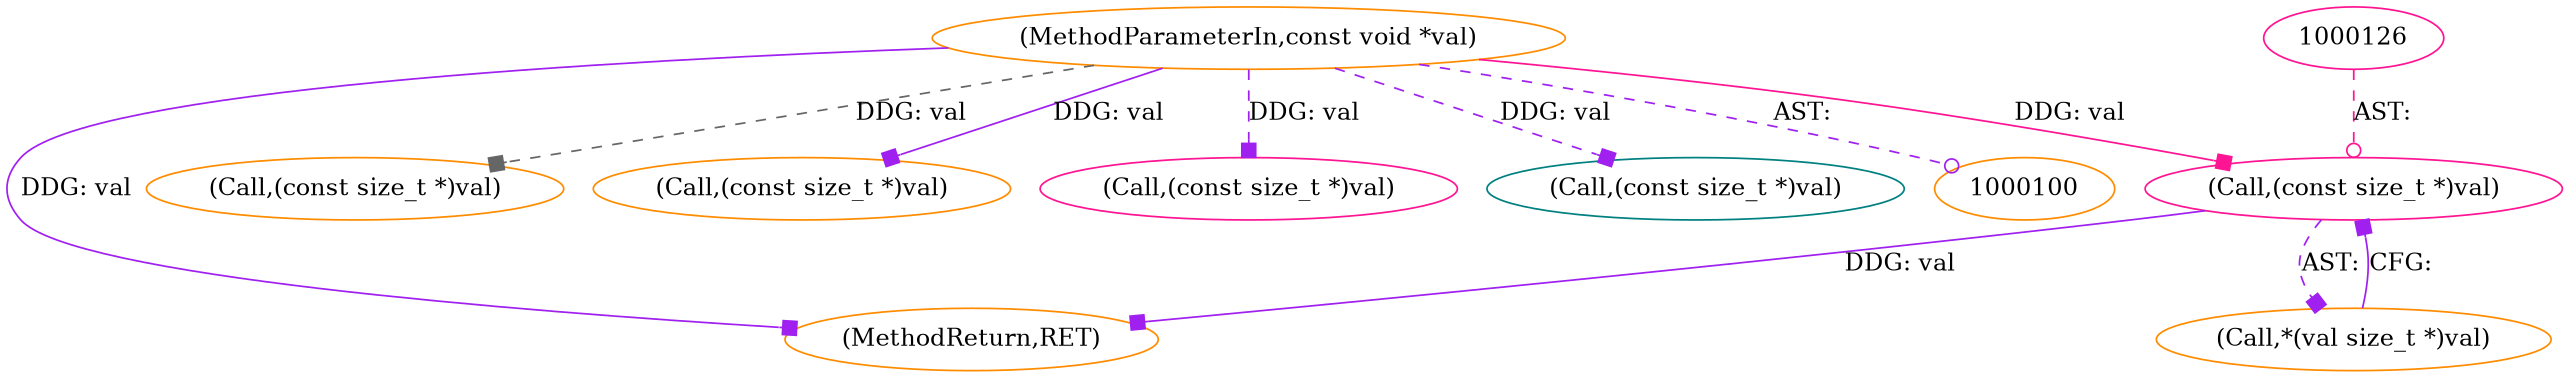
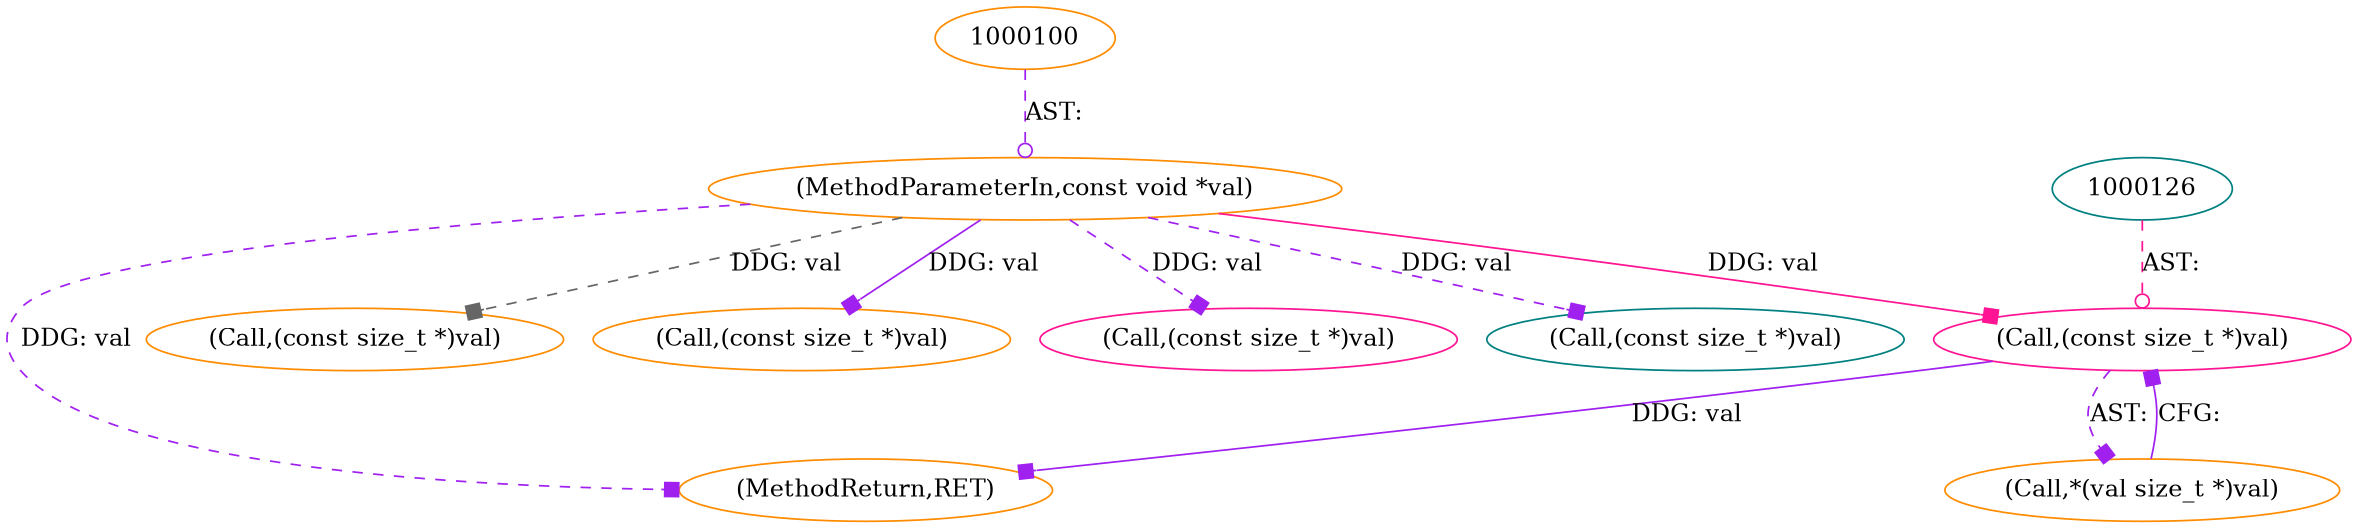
(2354, 38) -> (2142, 189)
(1683, 109) -> (1025, 106)
(65, 134) -> (25, 306)
